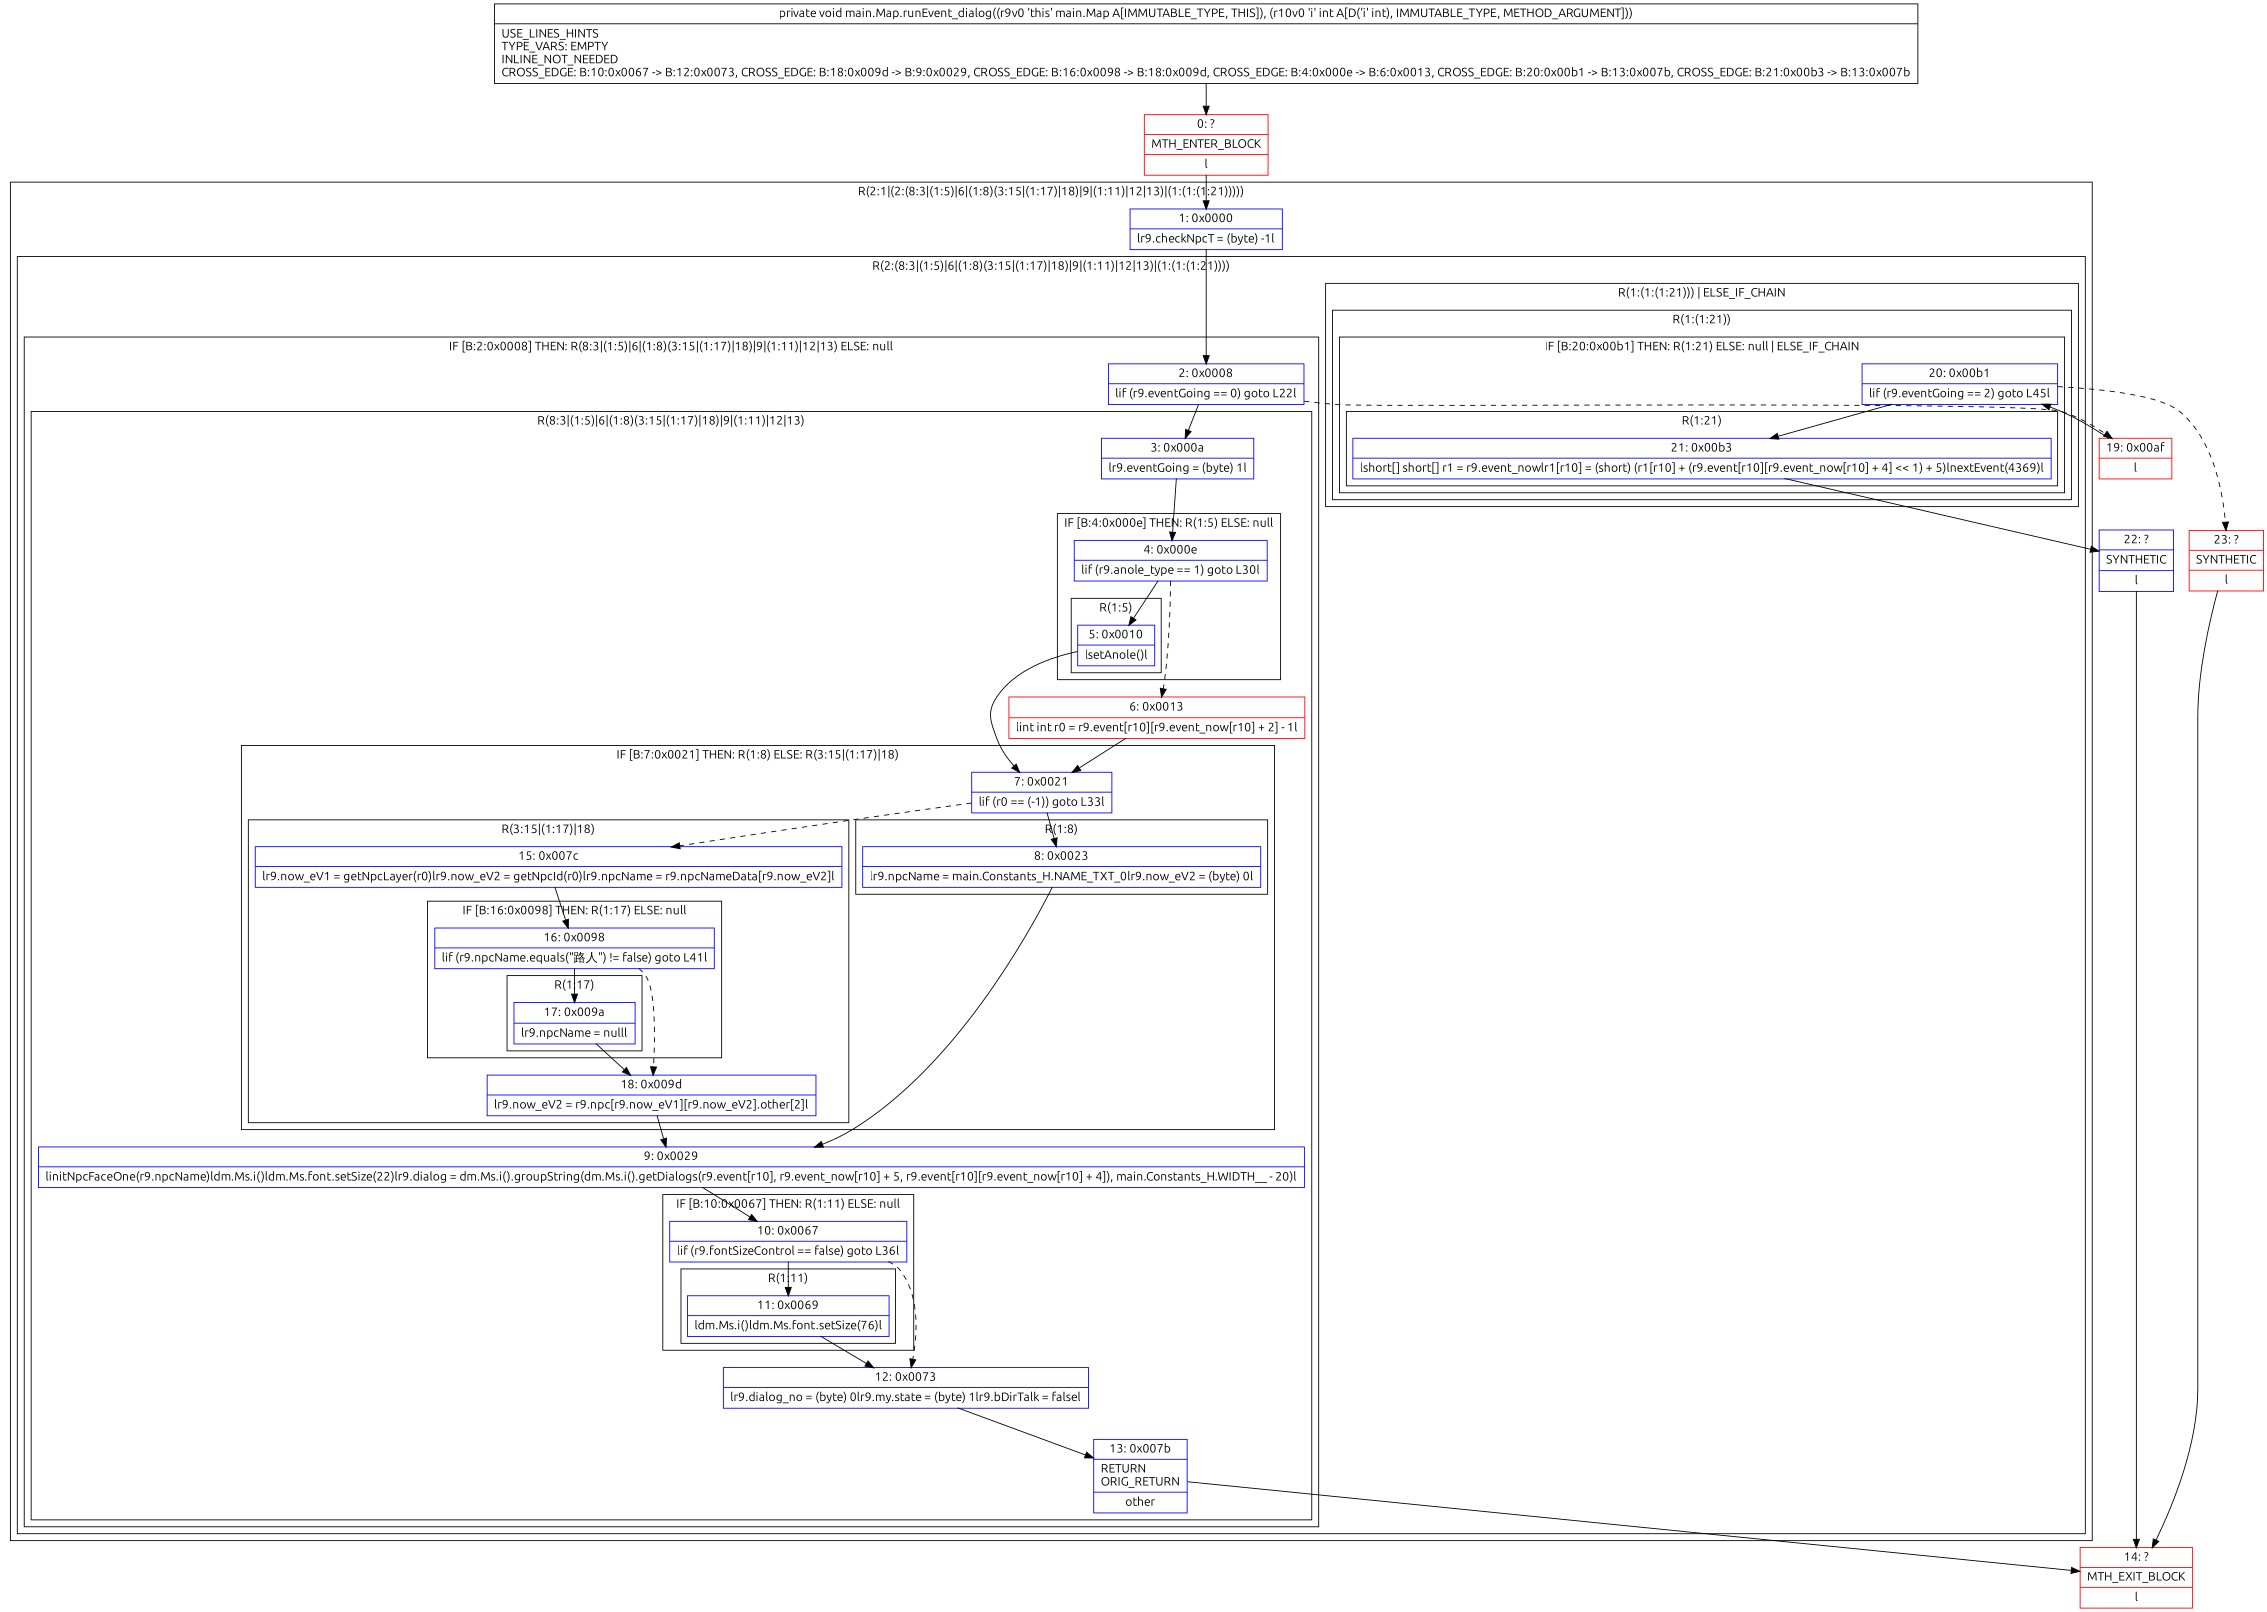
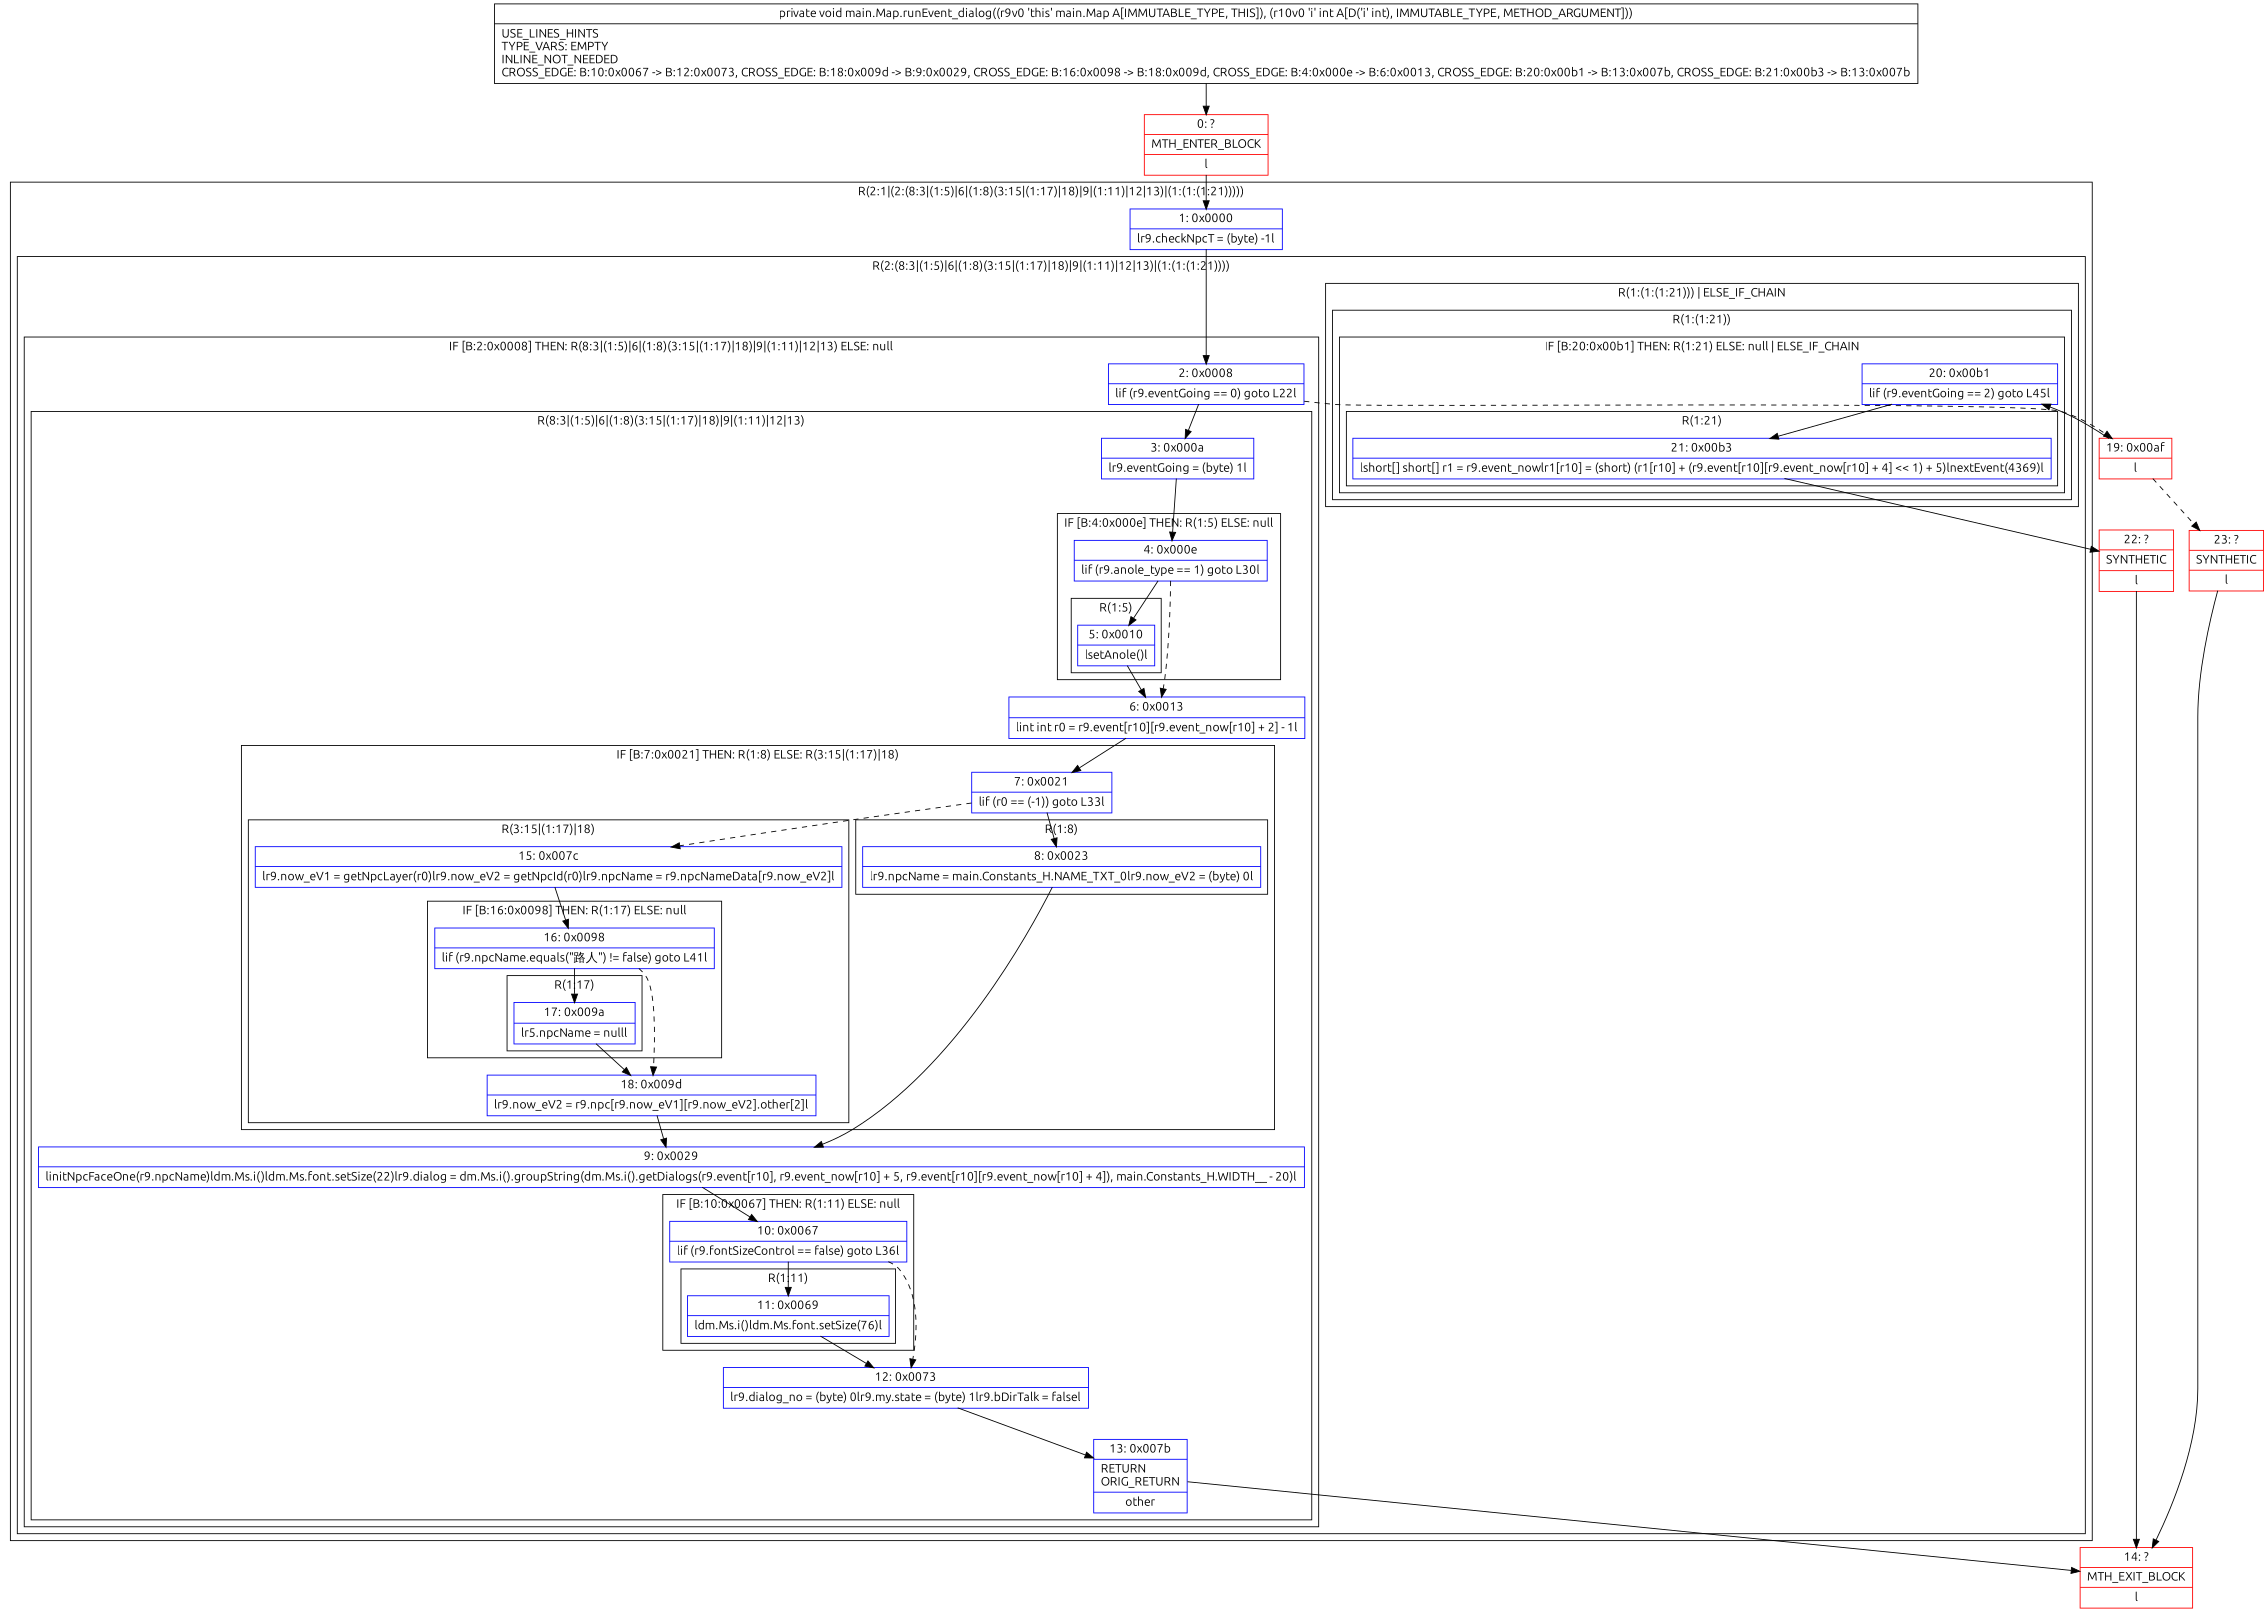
(2178, 411) -> (2173, 501)
(2136, 561) -> (2136, 561)
(1003, 690) -> (1134, 678)
(1157, 718) -> (1157, 718)
(575, 1033) -> (575, 1033)
